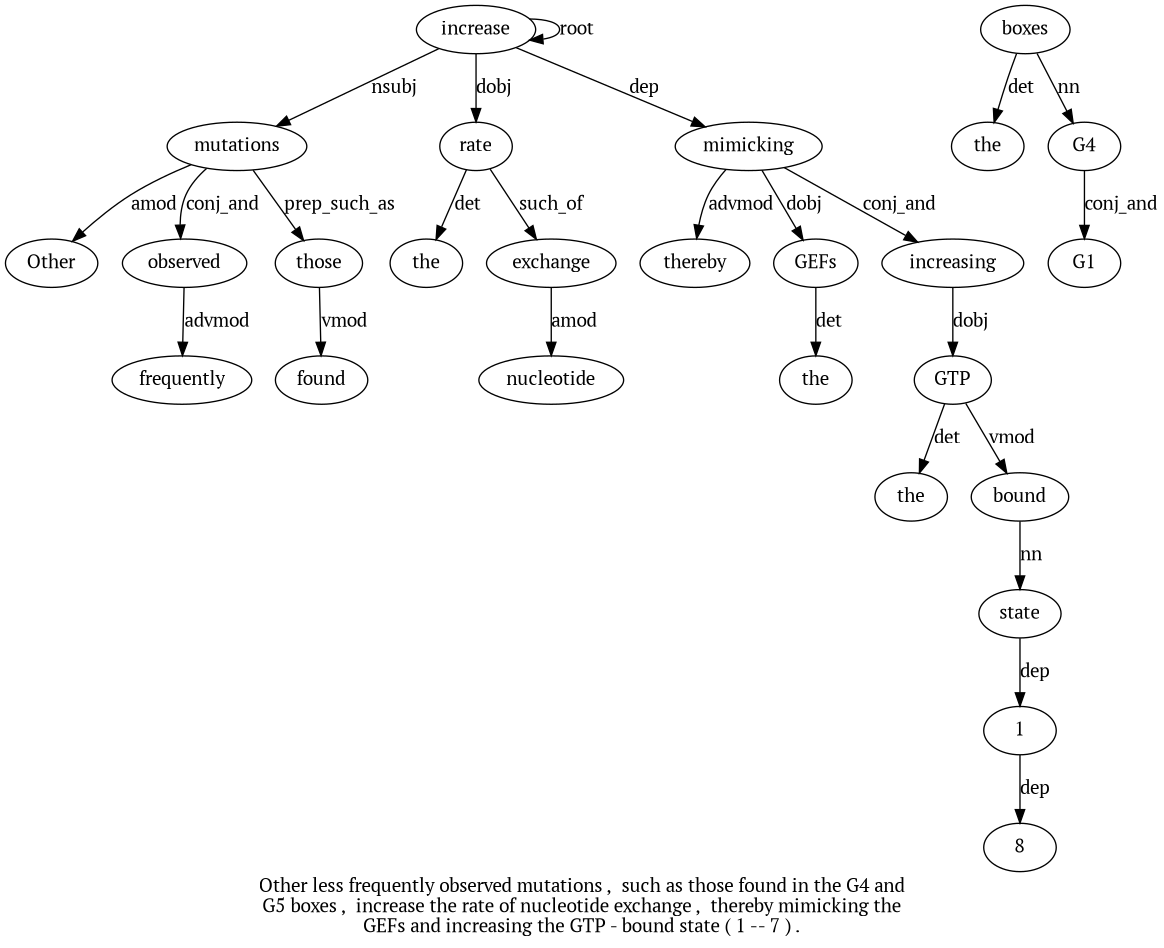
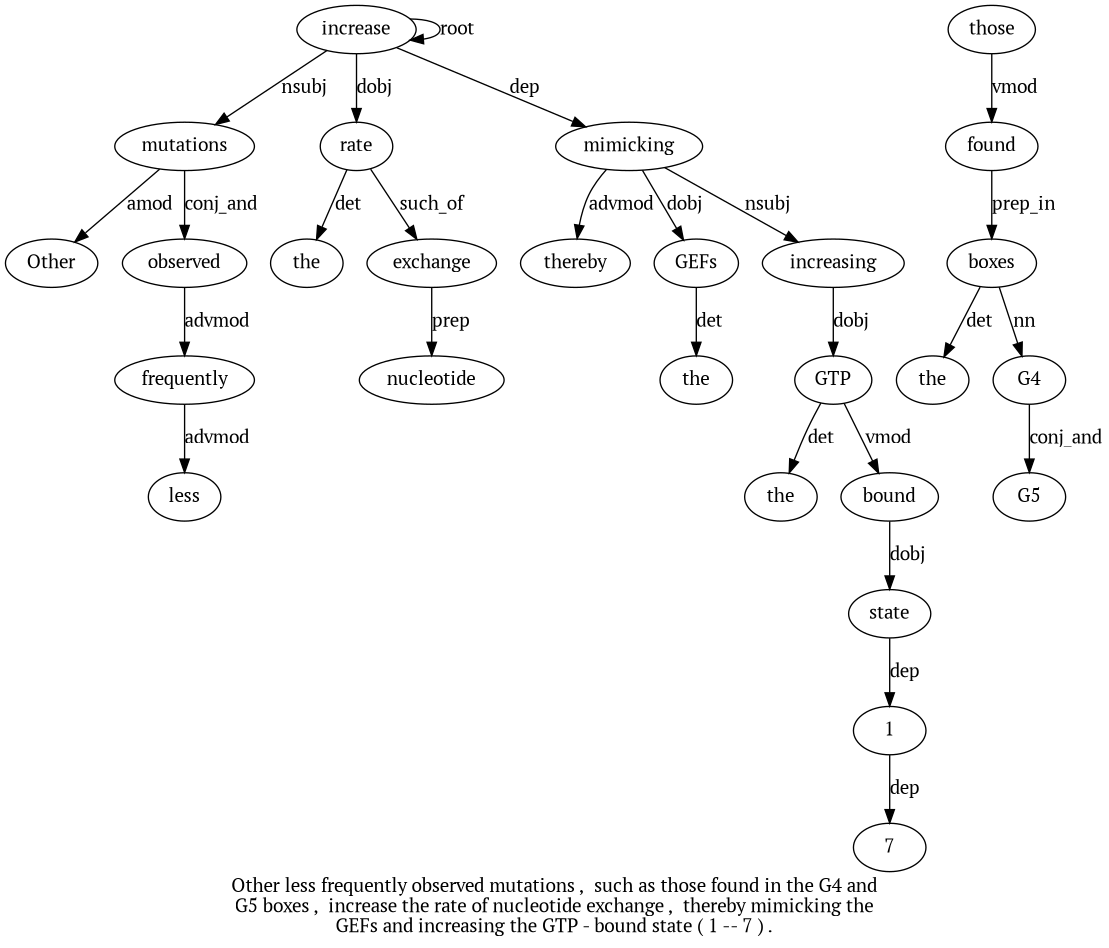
none -> (992, 198)
(274, 200) -> none
(900, 205) -> (767, 205)
(1084, 263) -> (1029, 497)
(574, 322) -> (451, 322)
none -> (185, 497)
(1031, 555) -> (908, 555)
(1020, 847) -> (890, 847)
